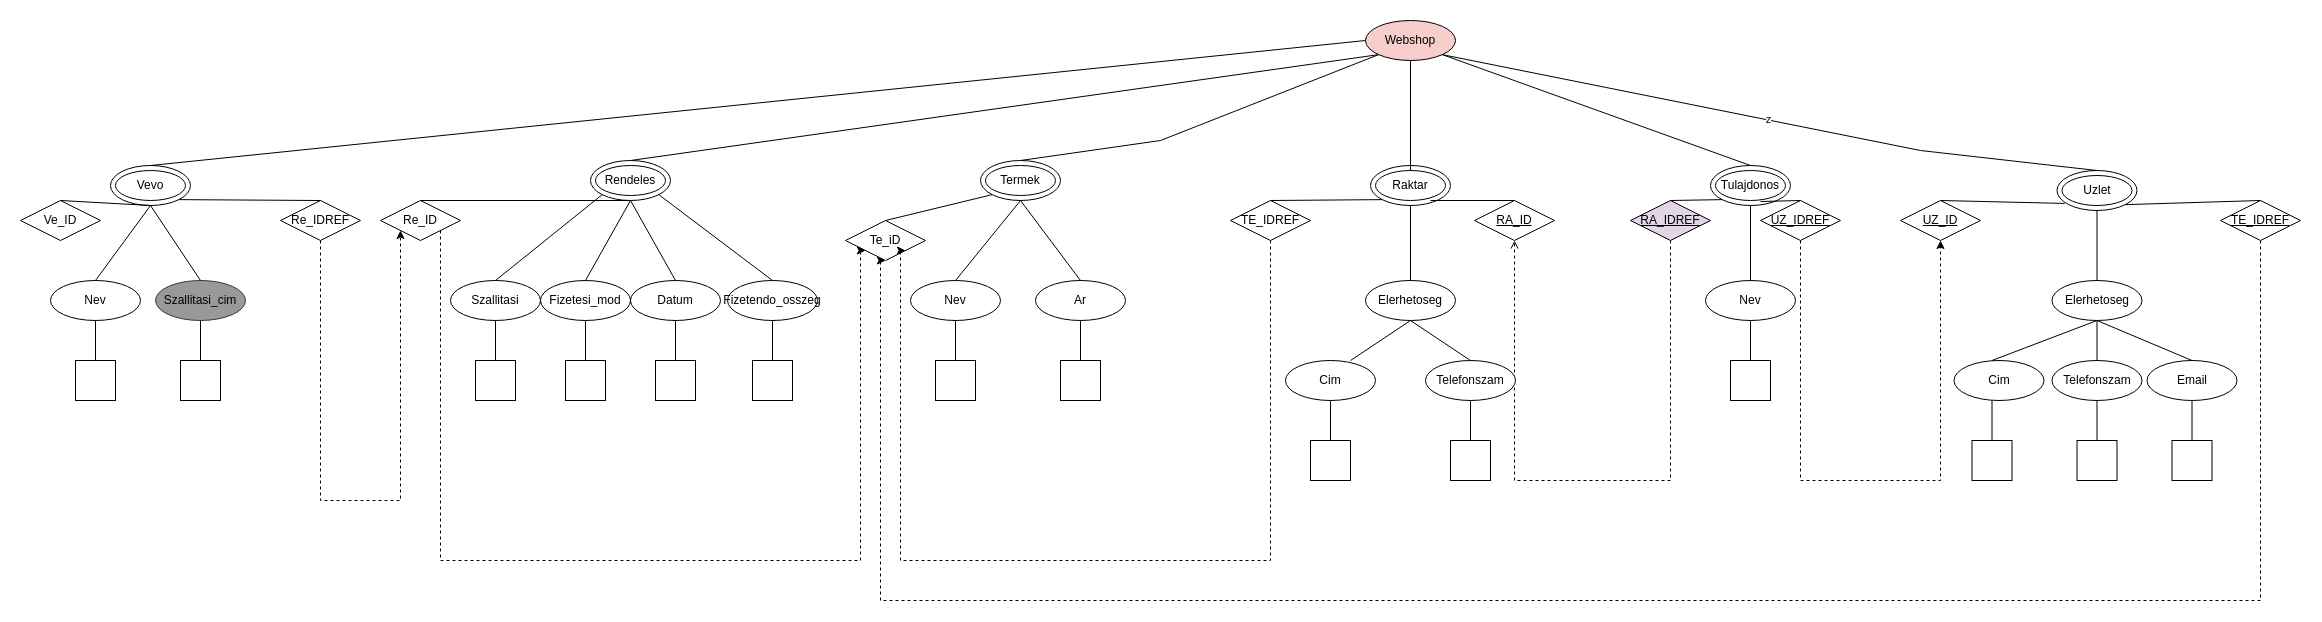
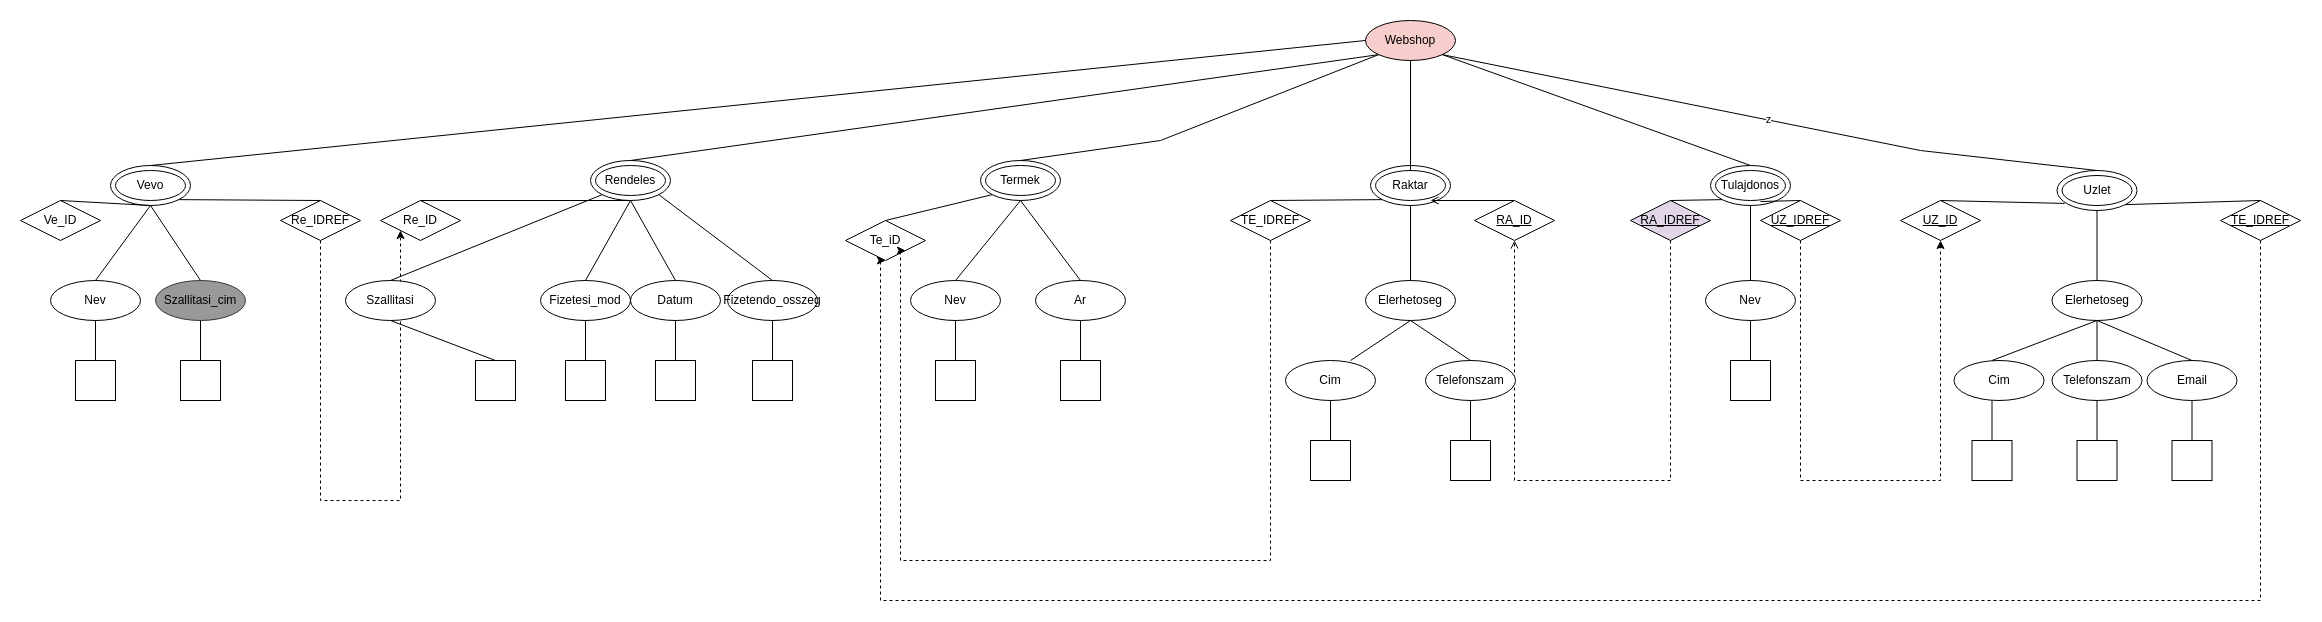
(1435, 201) -> (1436, 201)
(496, 301) -> (391, 301)
(641, 561) -> none
